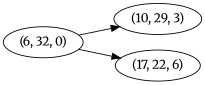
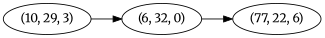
(95, 32) -> (102, 19)
(158, 66) -> (277, 19)
